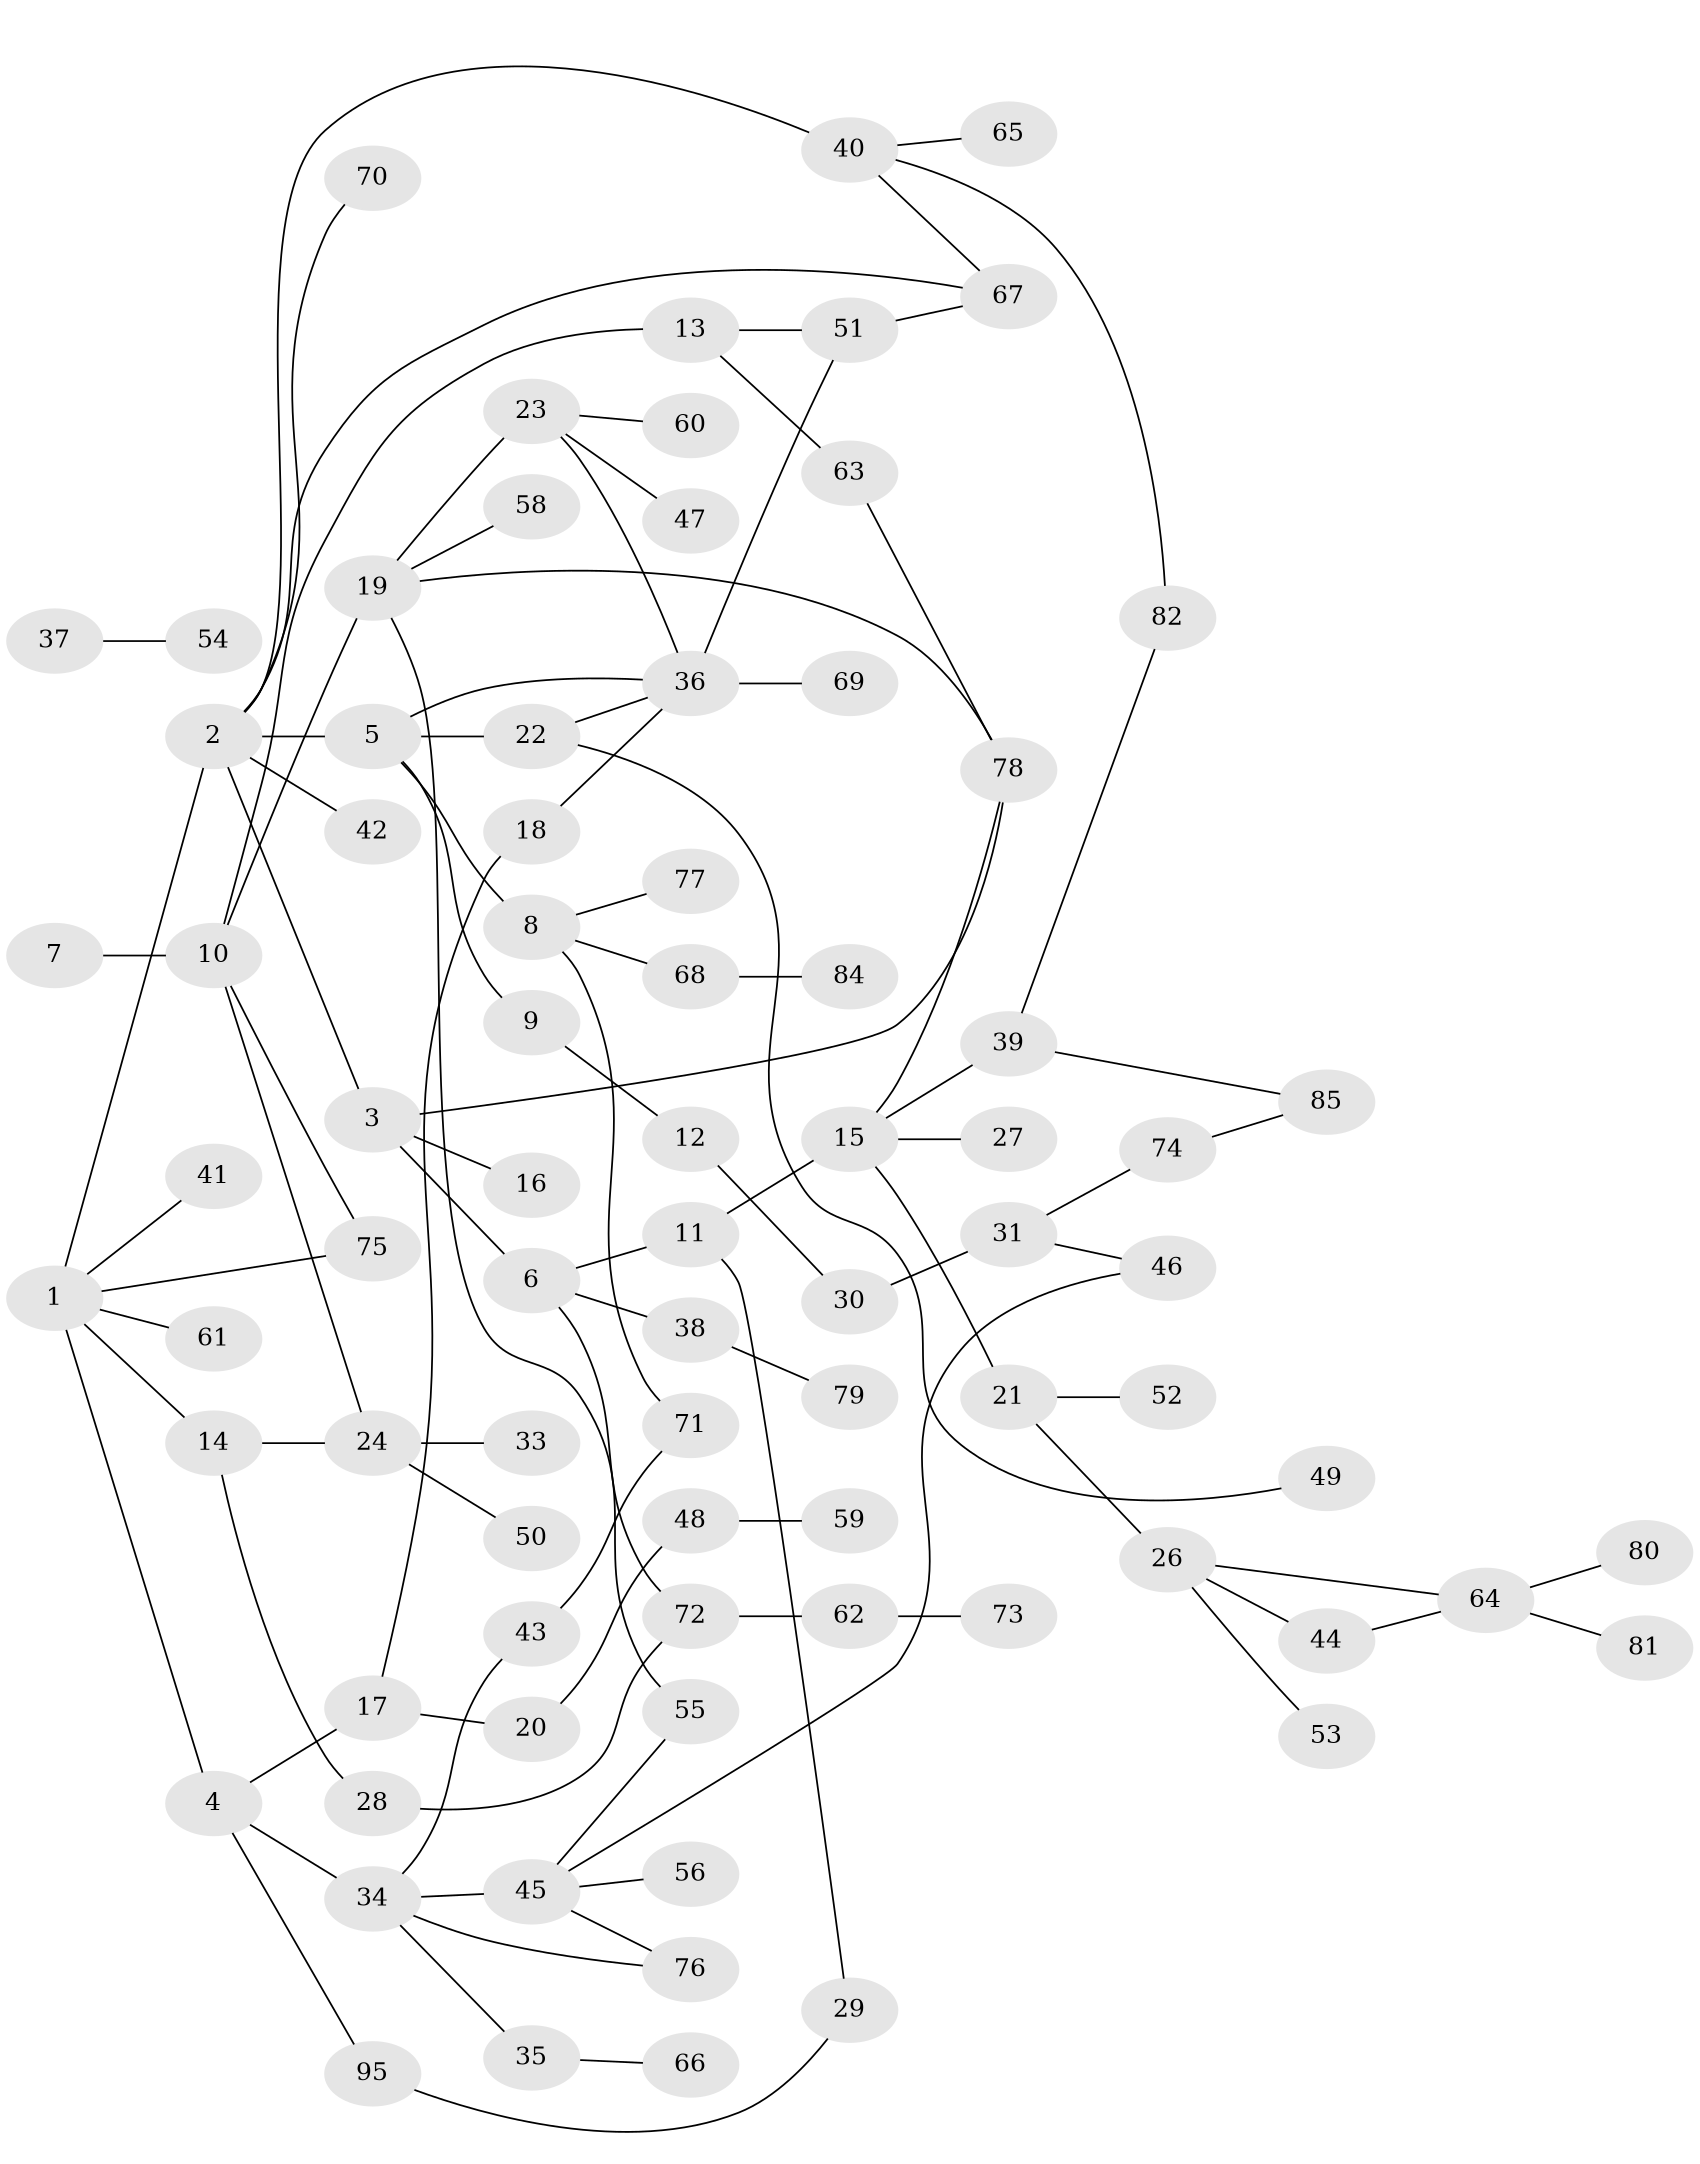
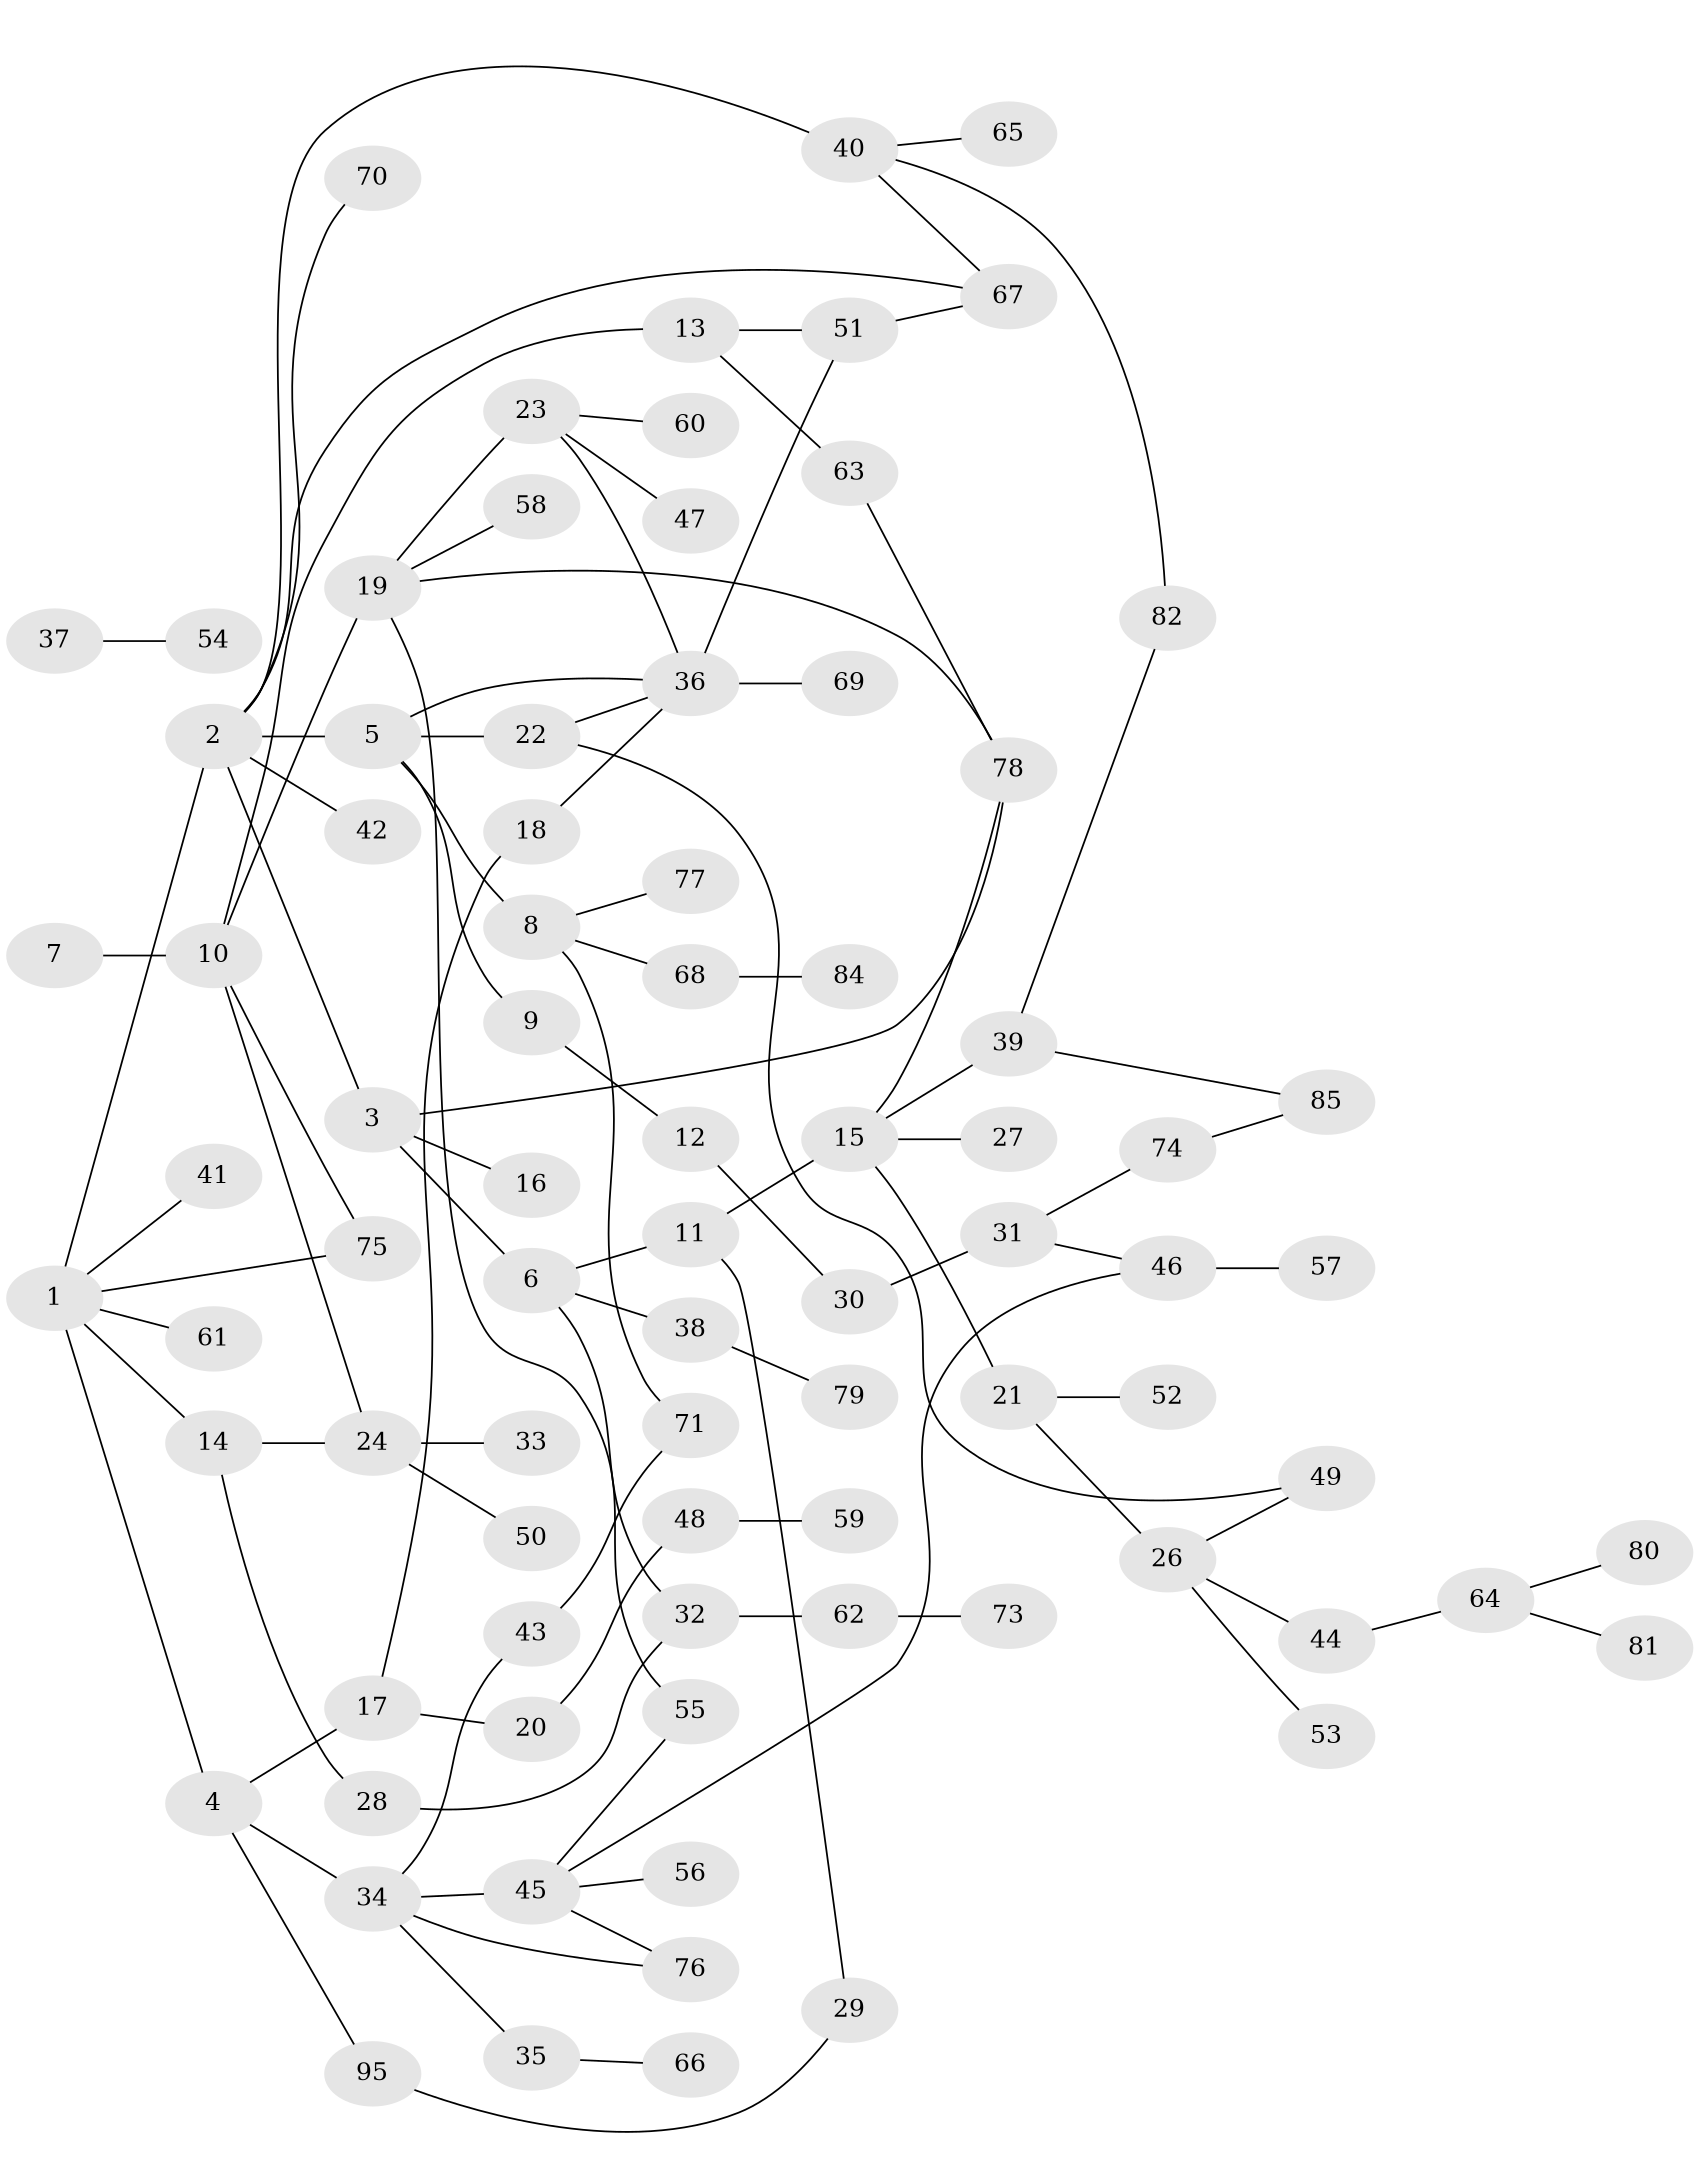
none -> (1327, 1268)
(1327, 1580) -> (1247, 1519)
(691, 1616) -> (691, 1616)
